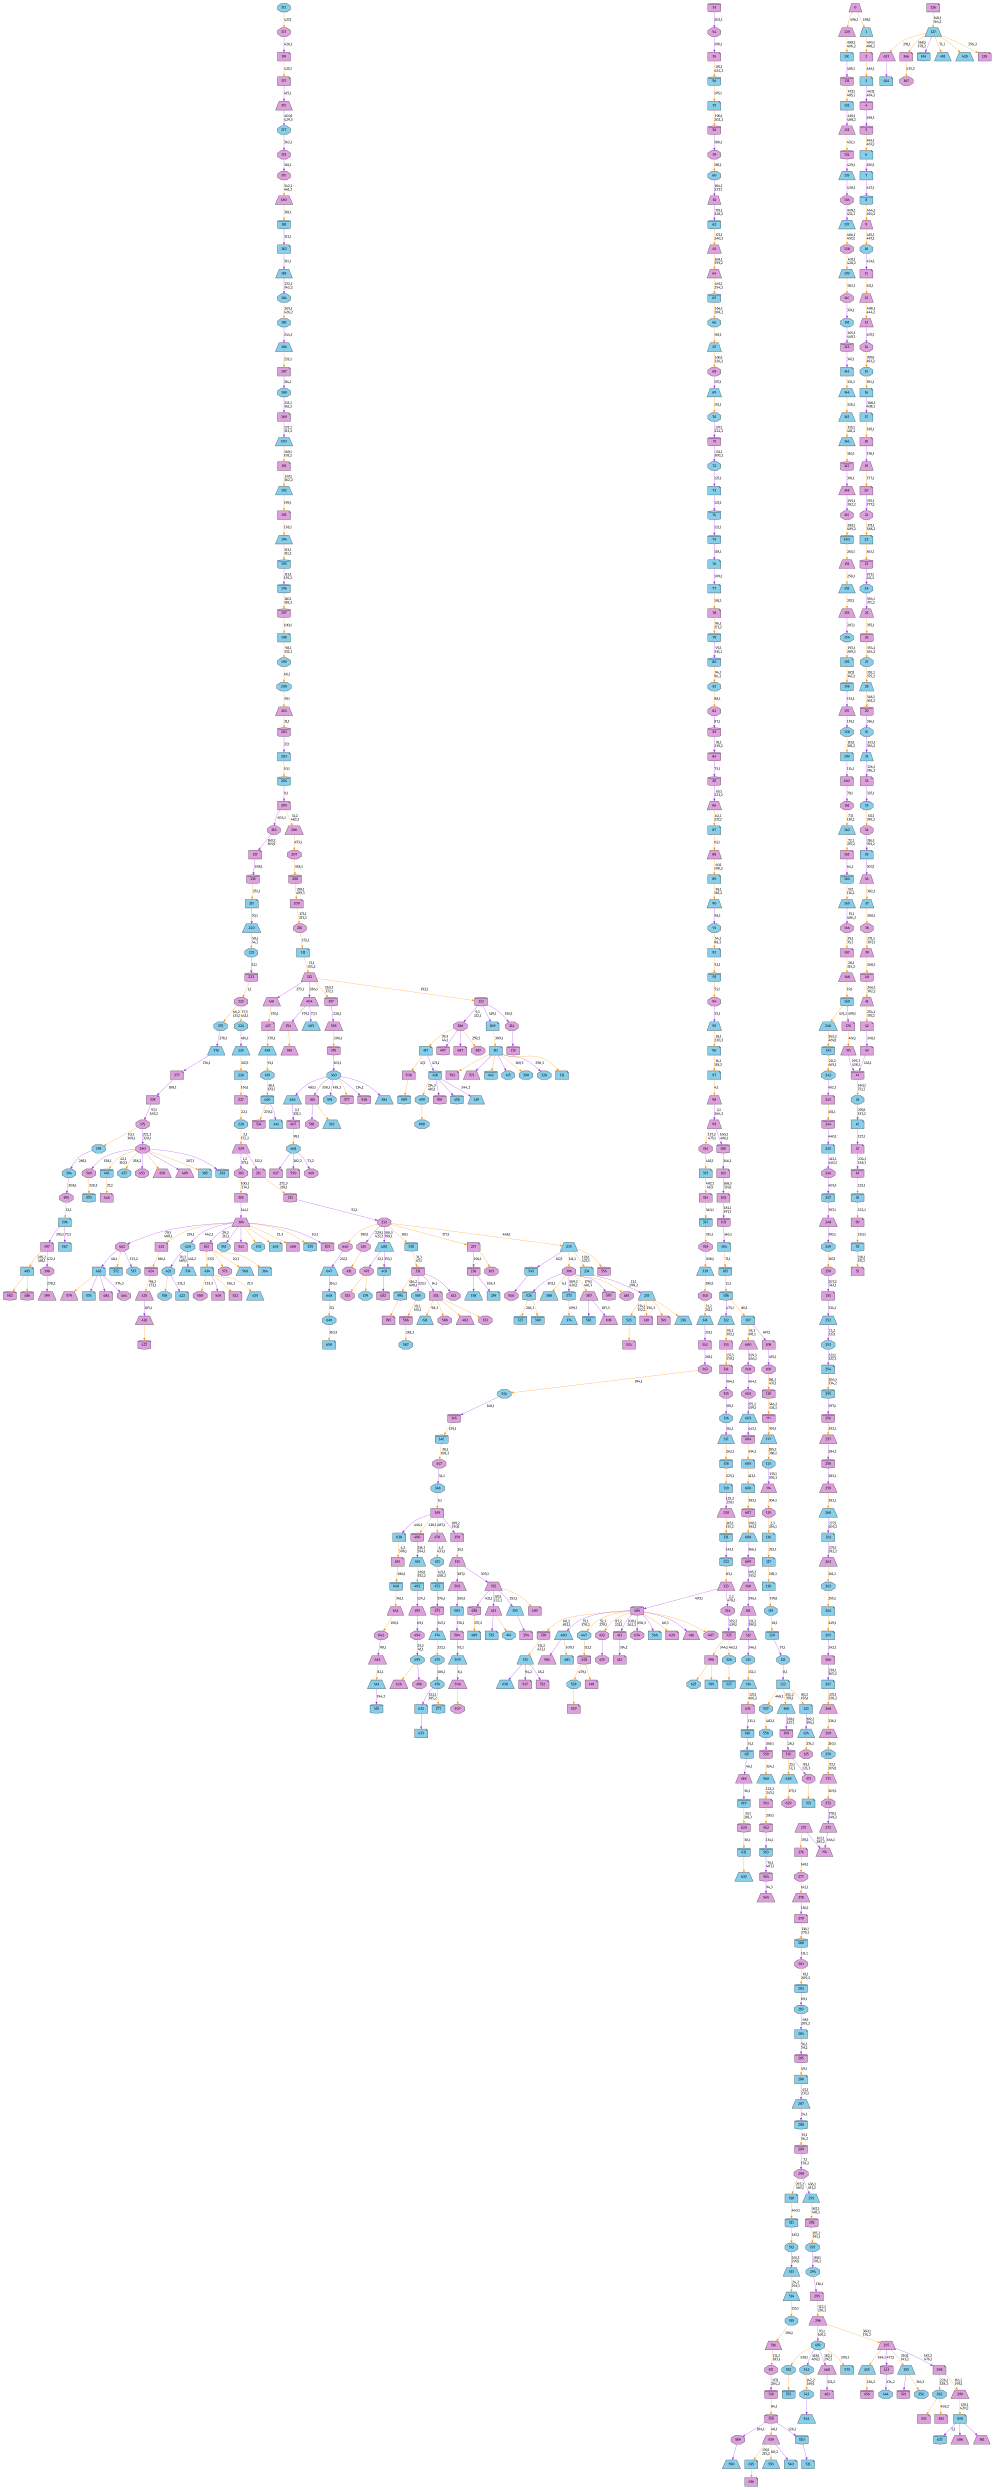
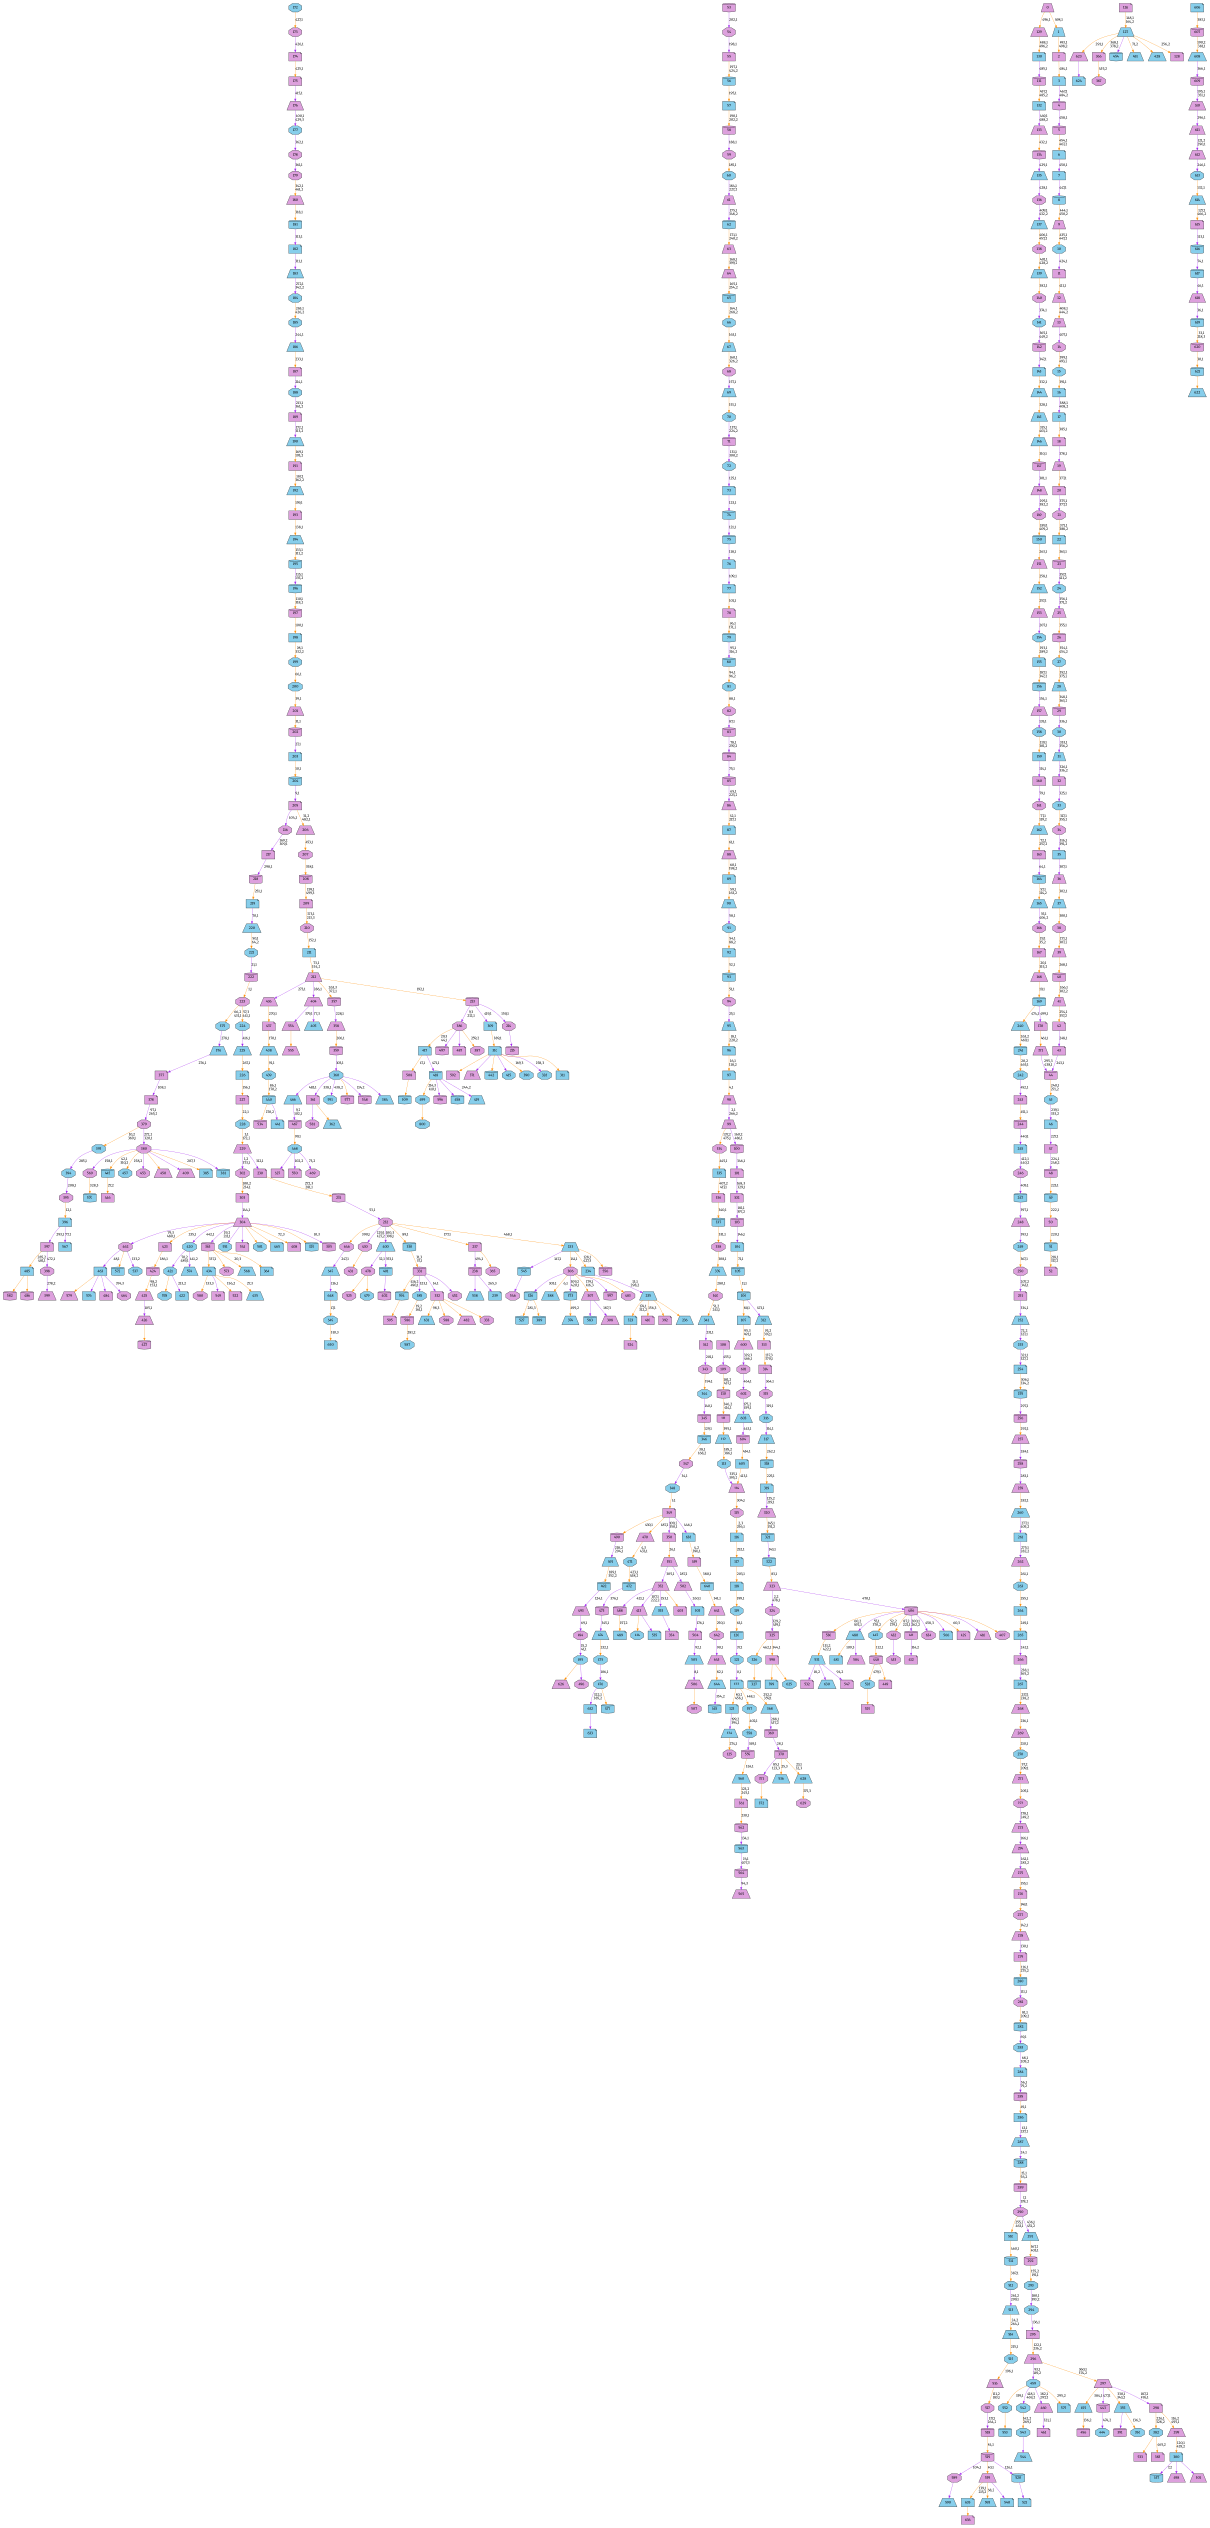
(759, 1331) -> none
(748, 1475) -> (740, 1475)
none -> (781, 1779)
(813, 1839) -> (1020, 1860)
